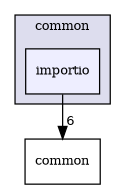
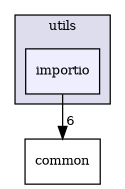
(63, 27) -> (63, 27)
